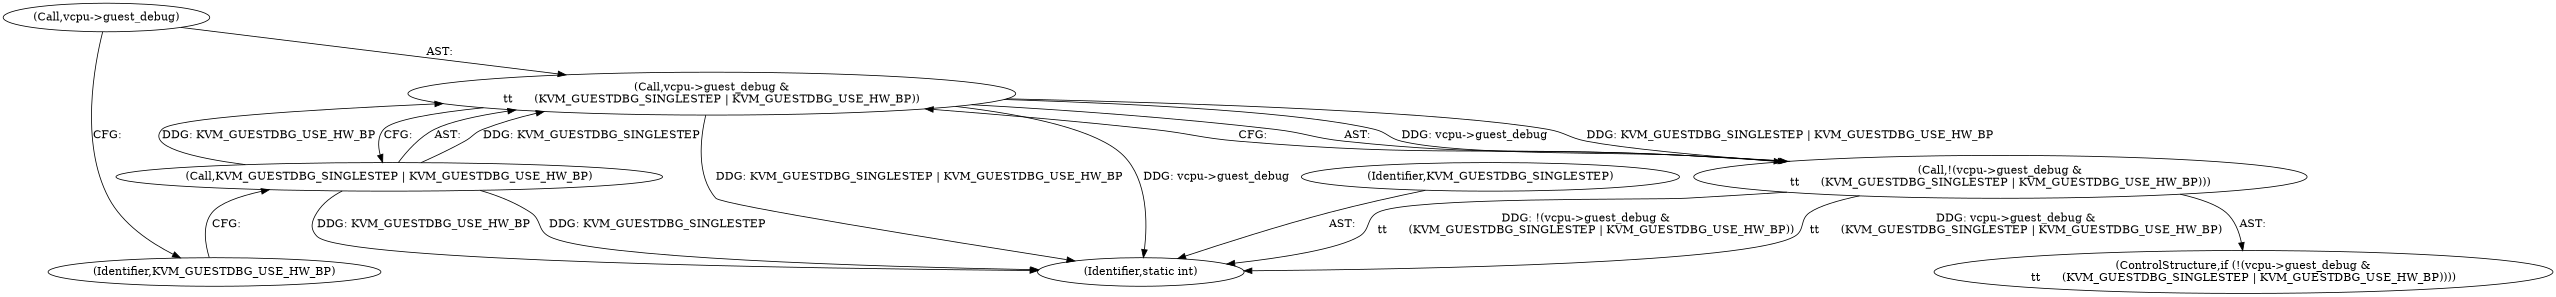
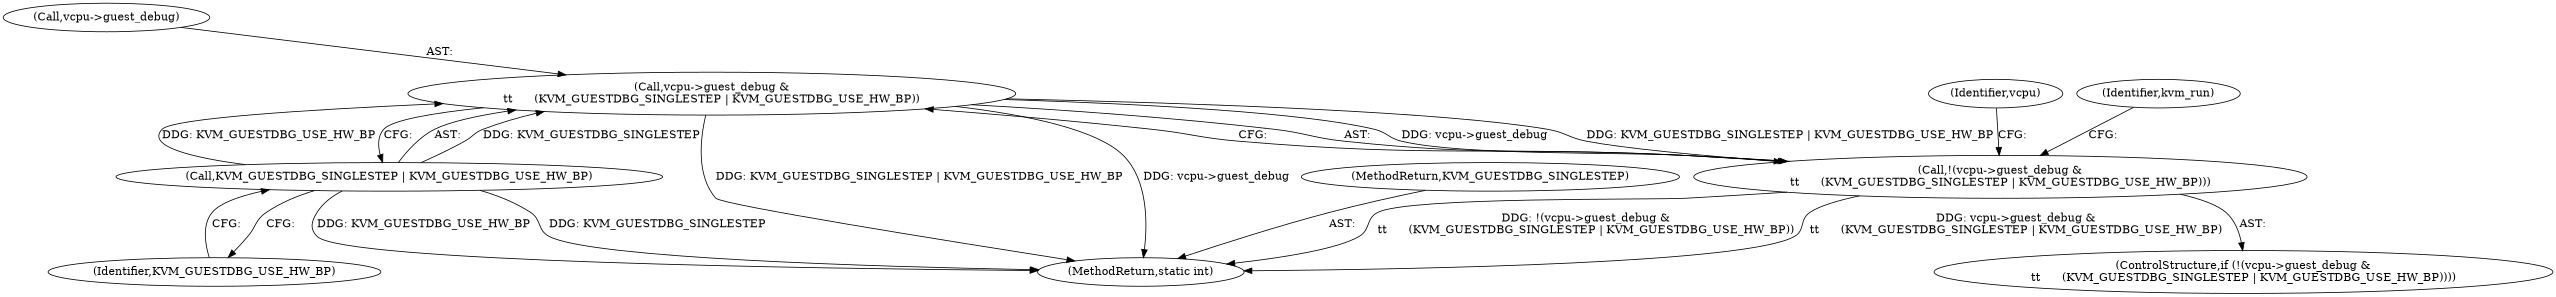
none -> (1996, 94)
none -> (2159, 94)
(96, 159) -> (267, 212)
(1490, 177) -> (1490, 177)
(1141, 272) -> (1141, 272)
